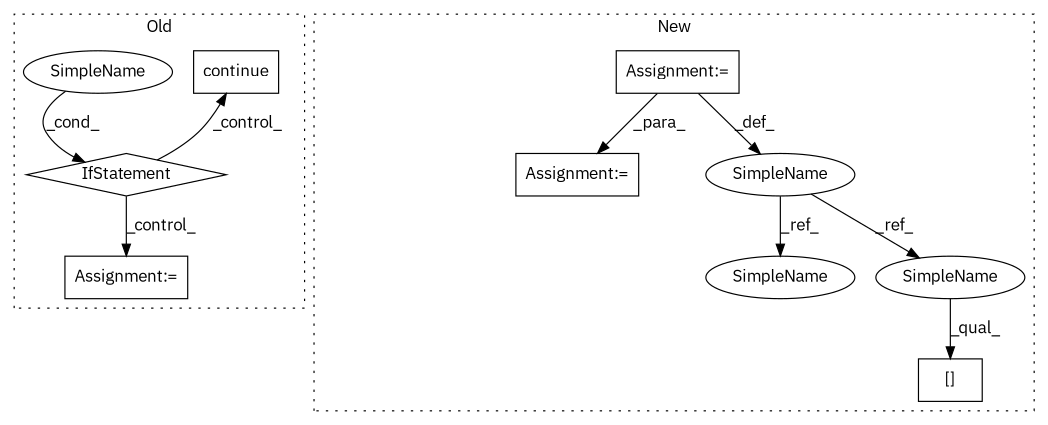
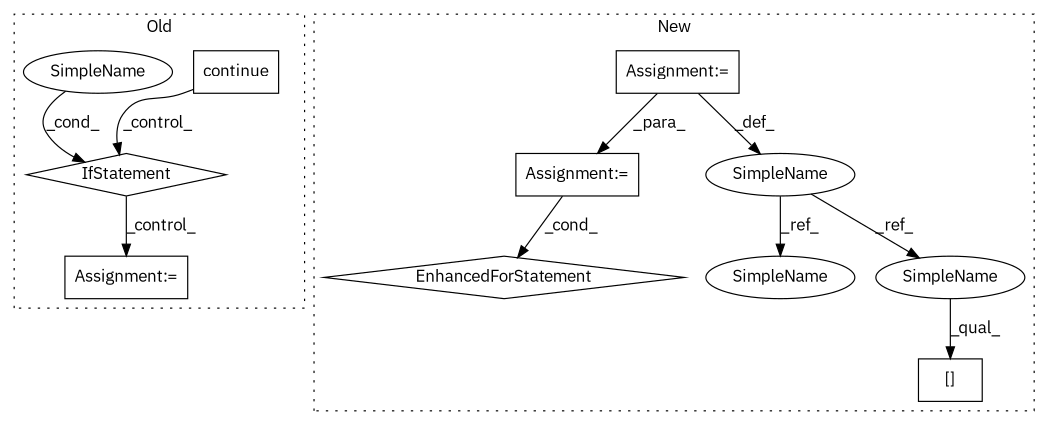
(193, 137) -> (141, 100)
none -> (504, 277)
